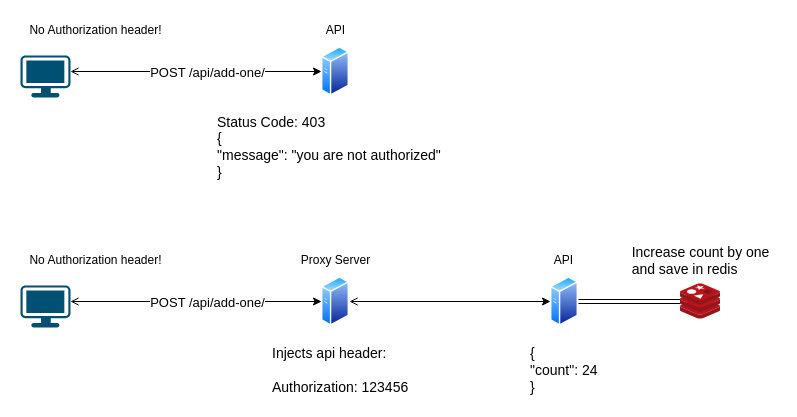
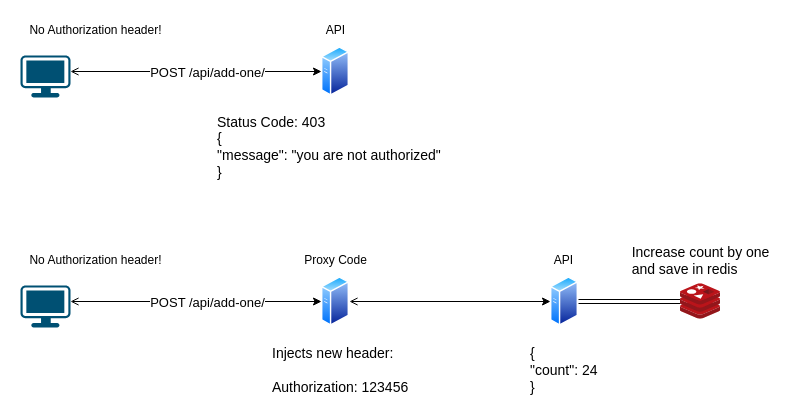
(336, 261) -> (336, 261)
(337, 371) -> (337, 371)
